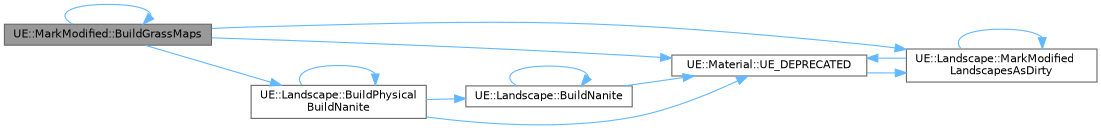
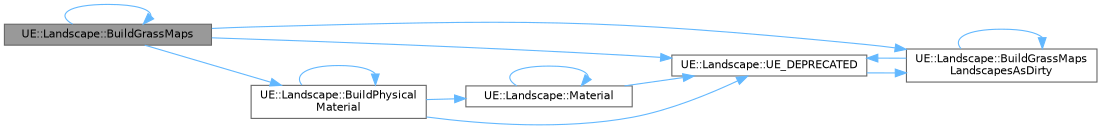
(108, 35) -> (108, 35)
(769, 66) -> (769, 66)
(1002, 66) -> (1002, 66)
(549, 96) -> (549, 96)
(339, 102) -> (339, 102)
